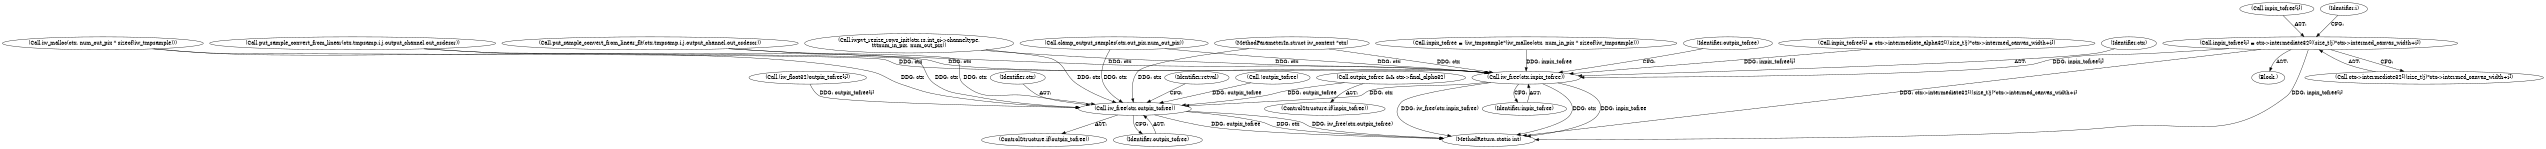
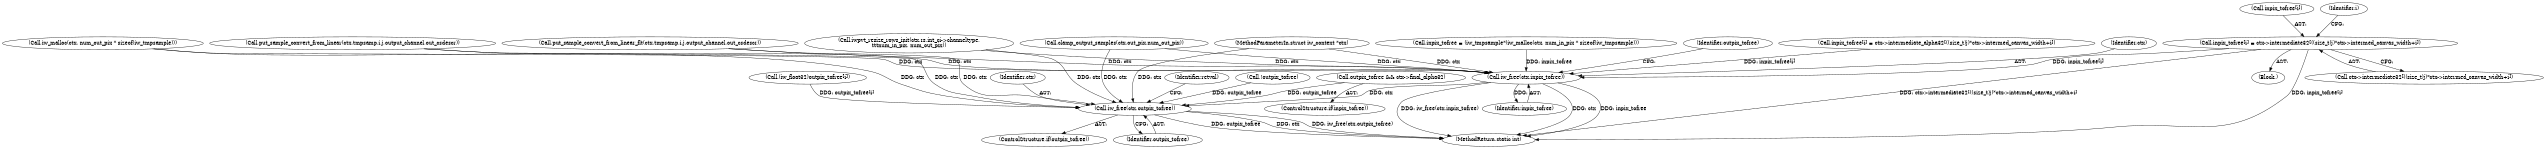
(1522, 93) -> (1522, 93)
